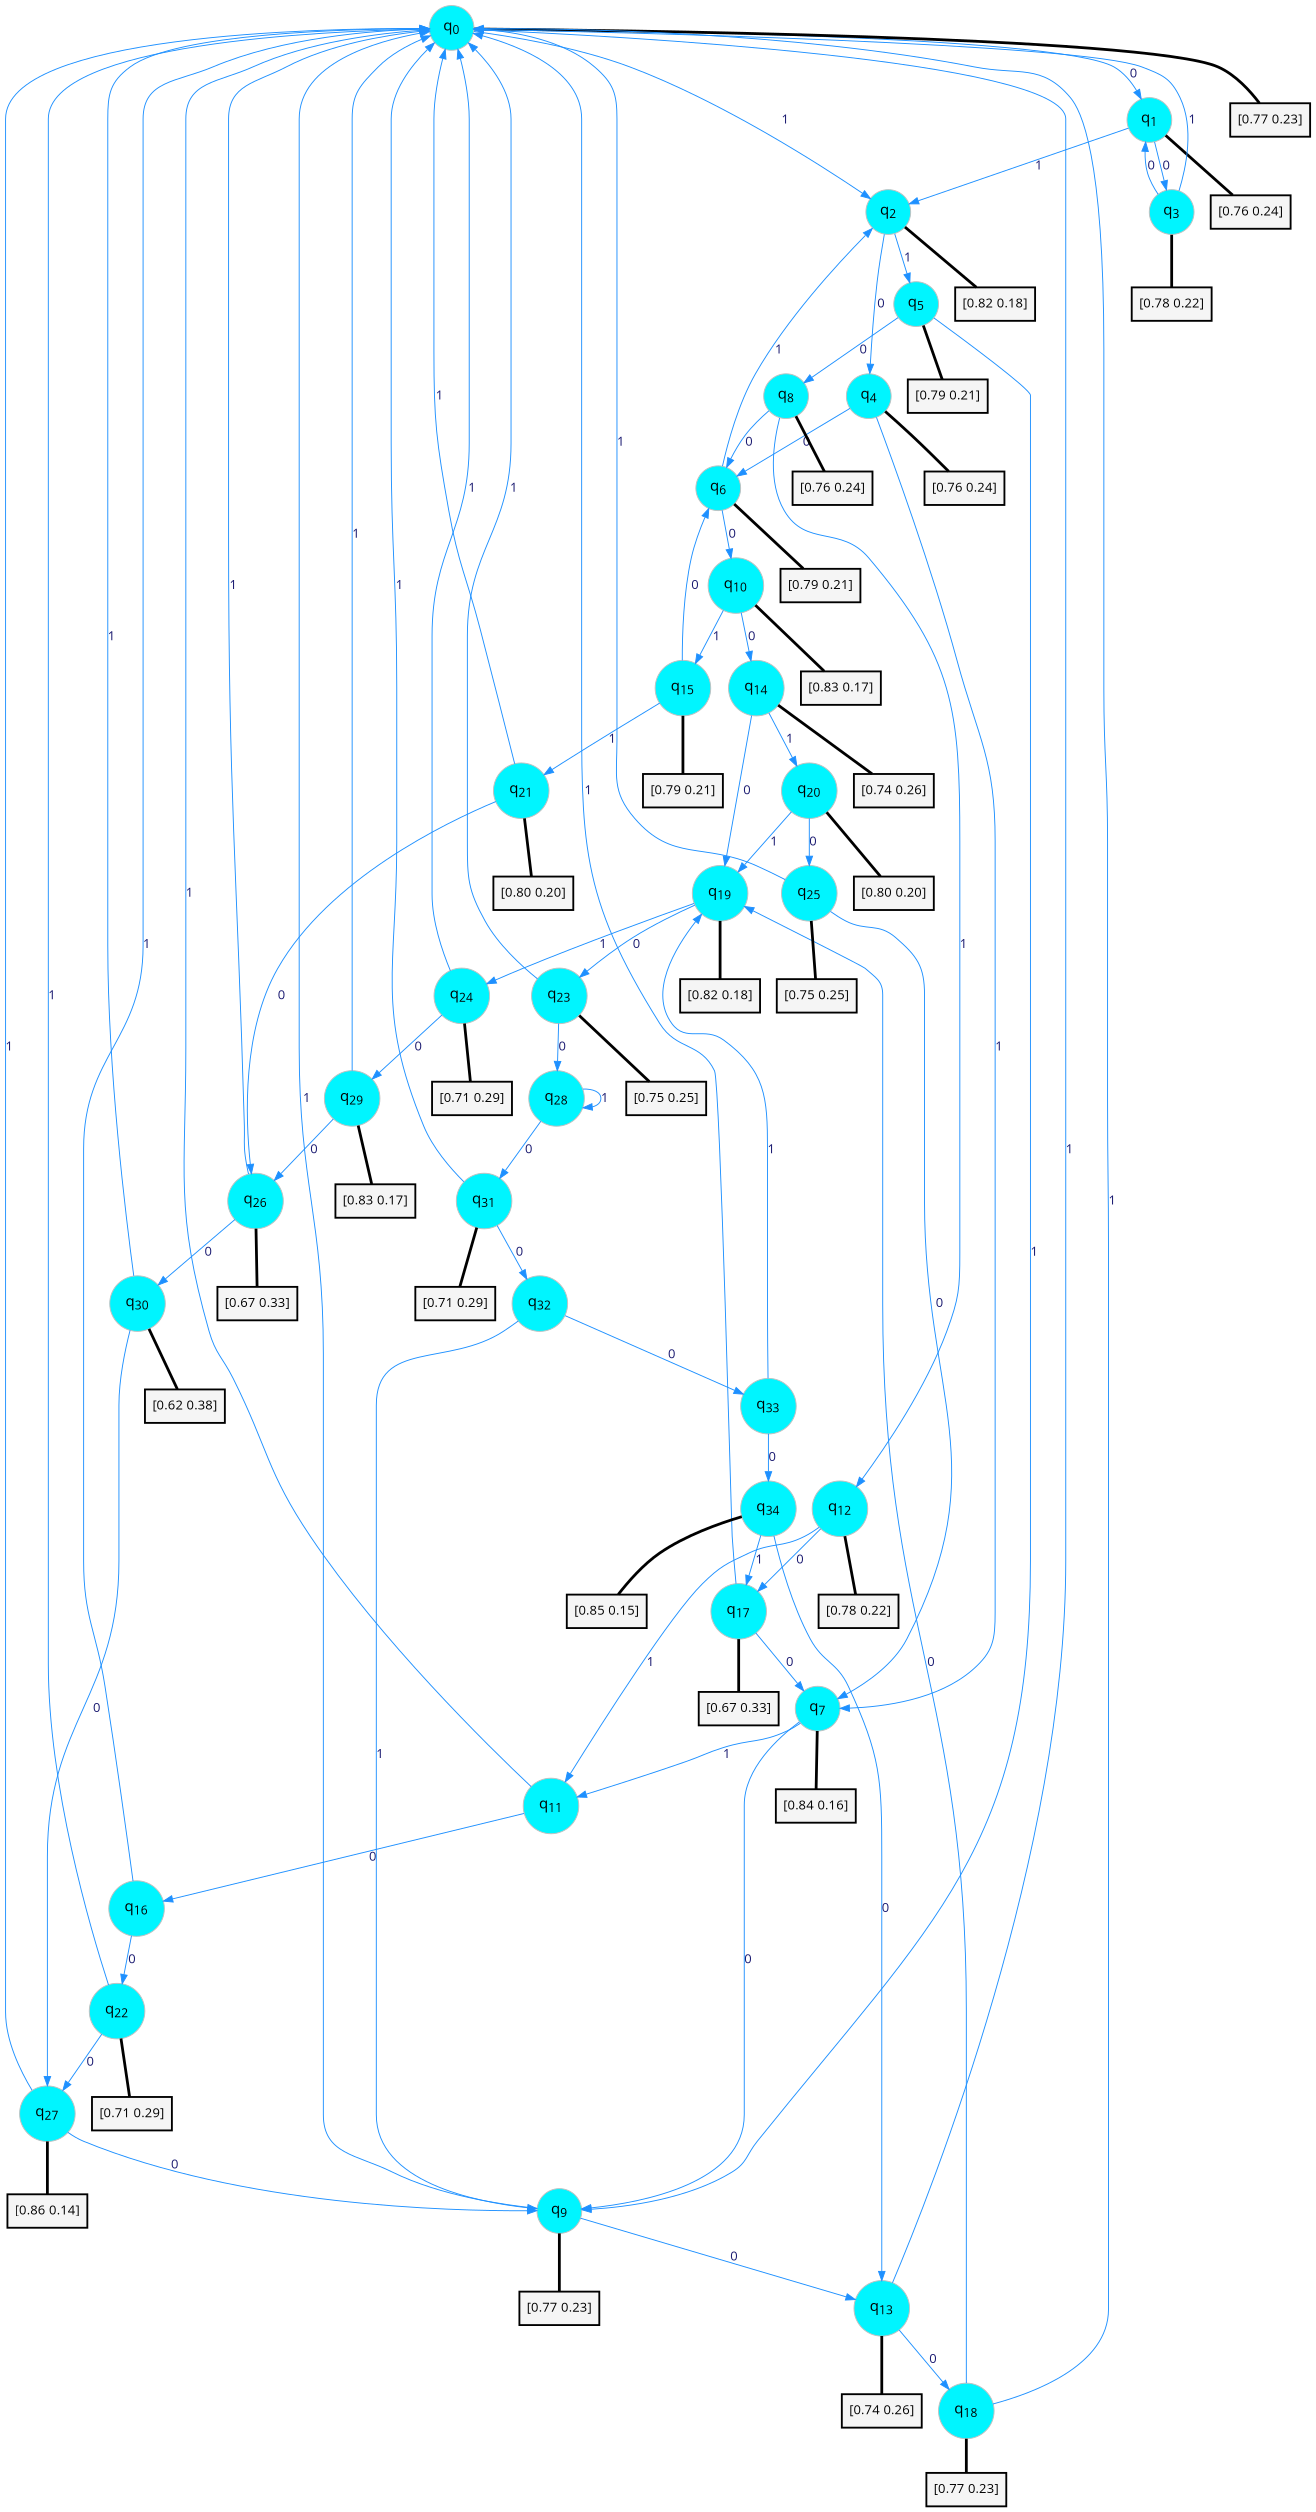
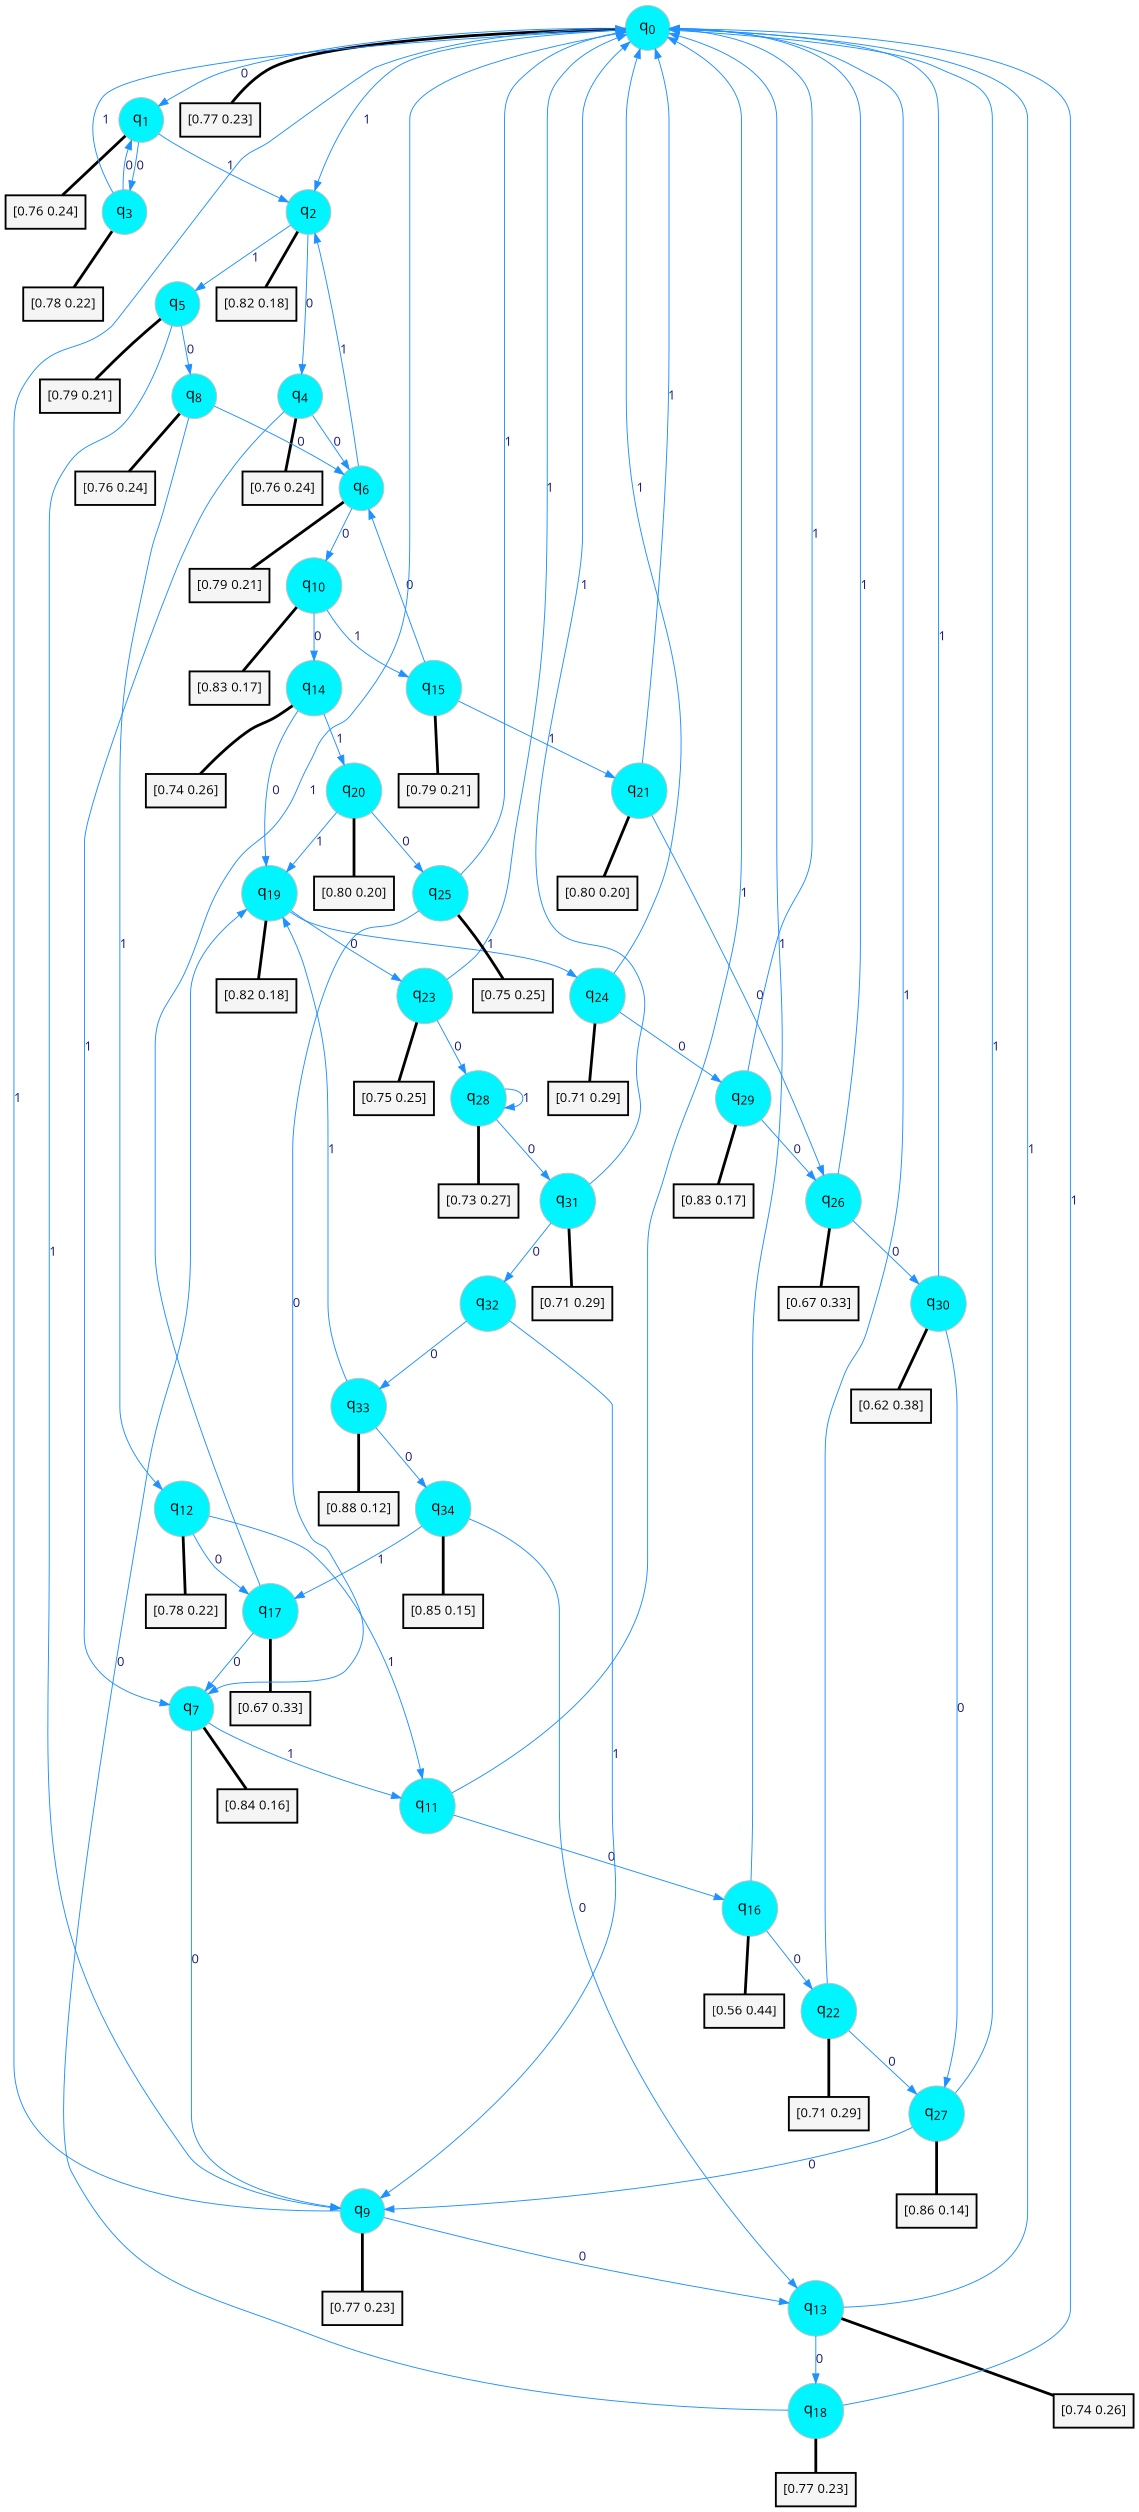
none -> (479, 1201)
none -> (359, 1509)
none -> (744, 2011)
